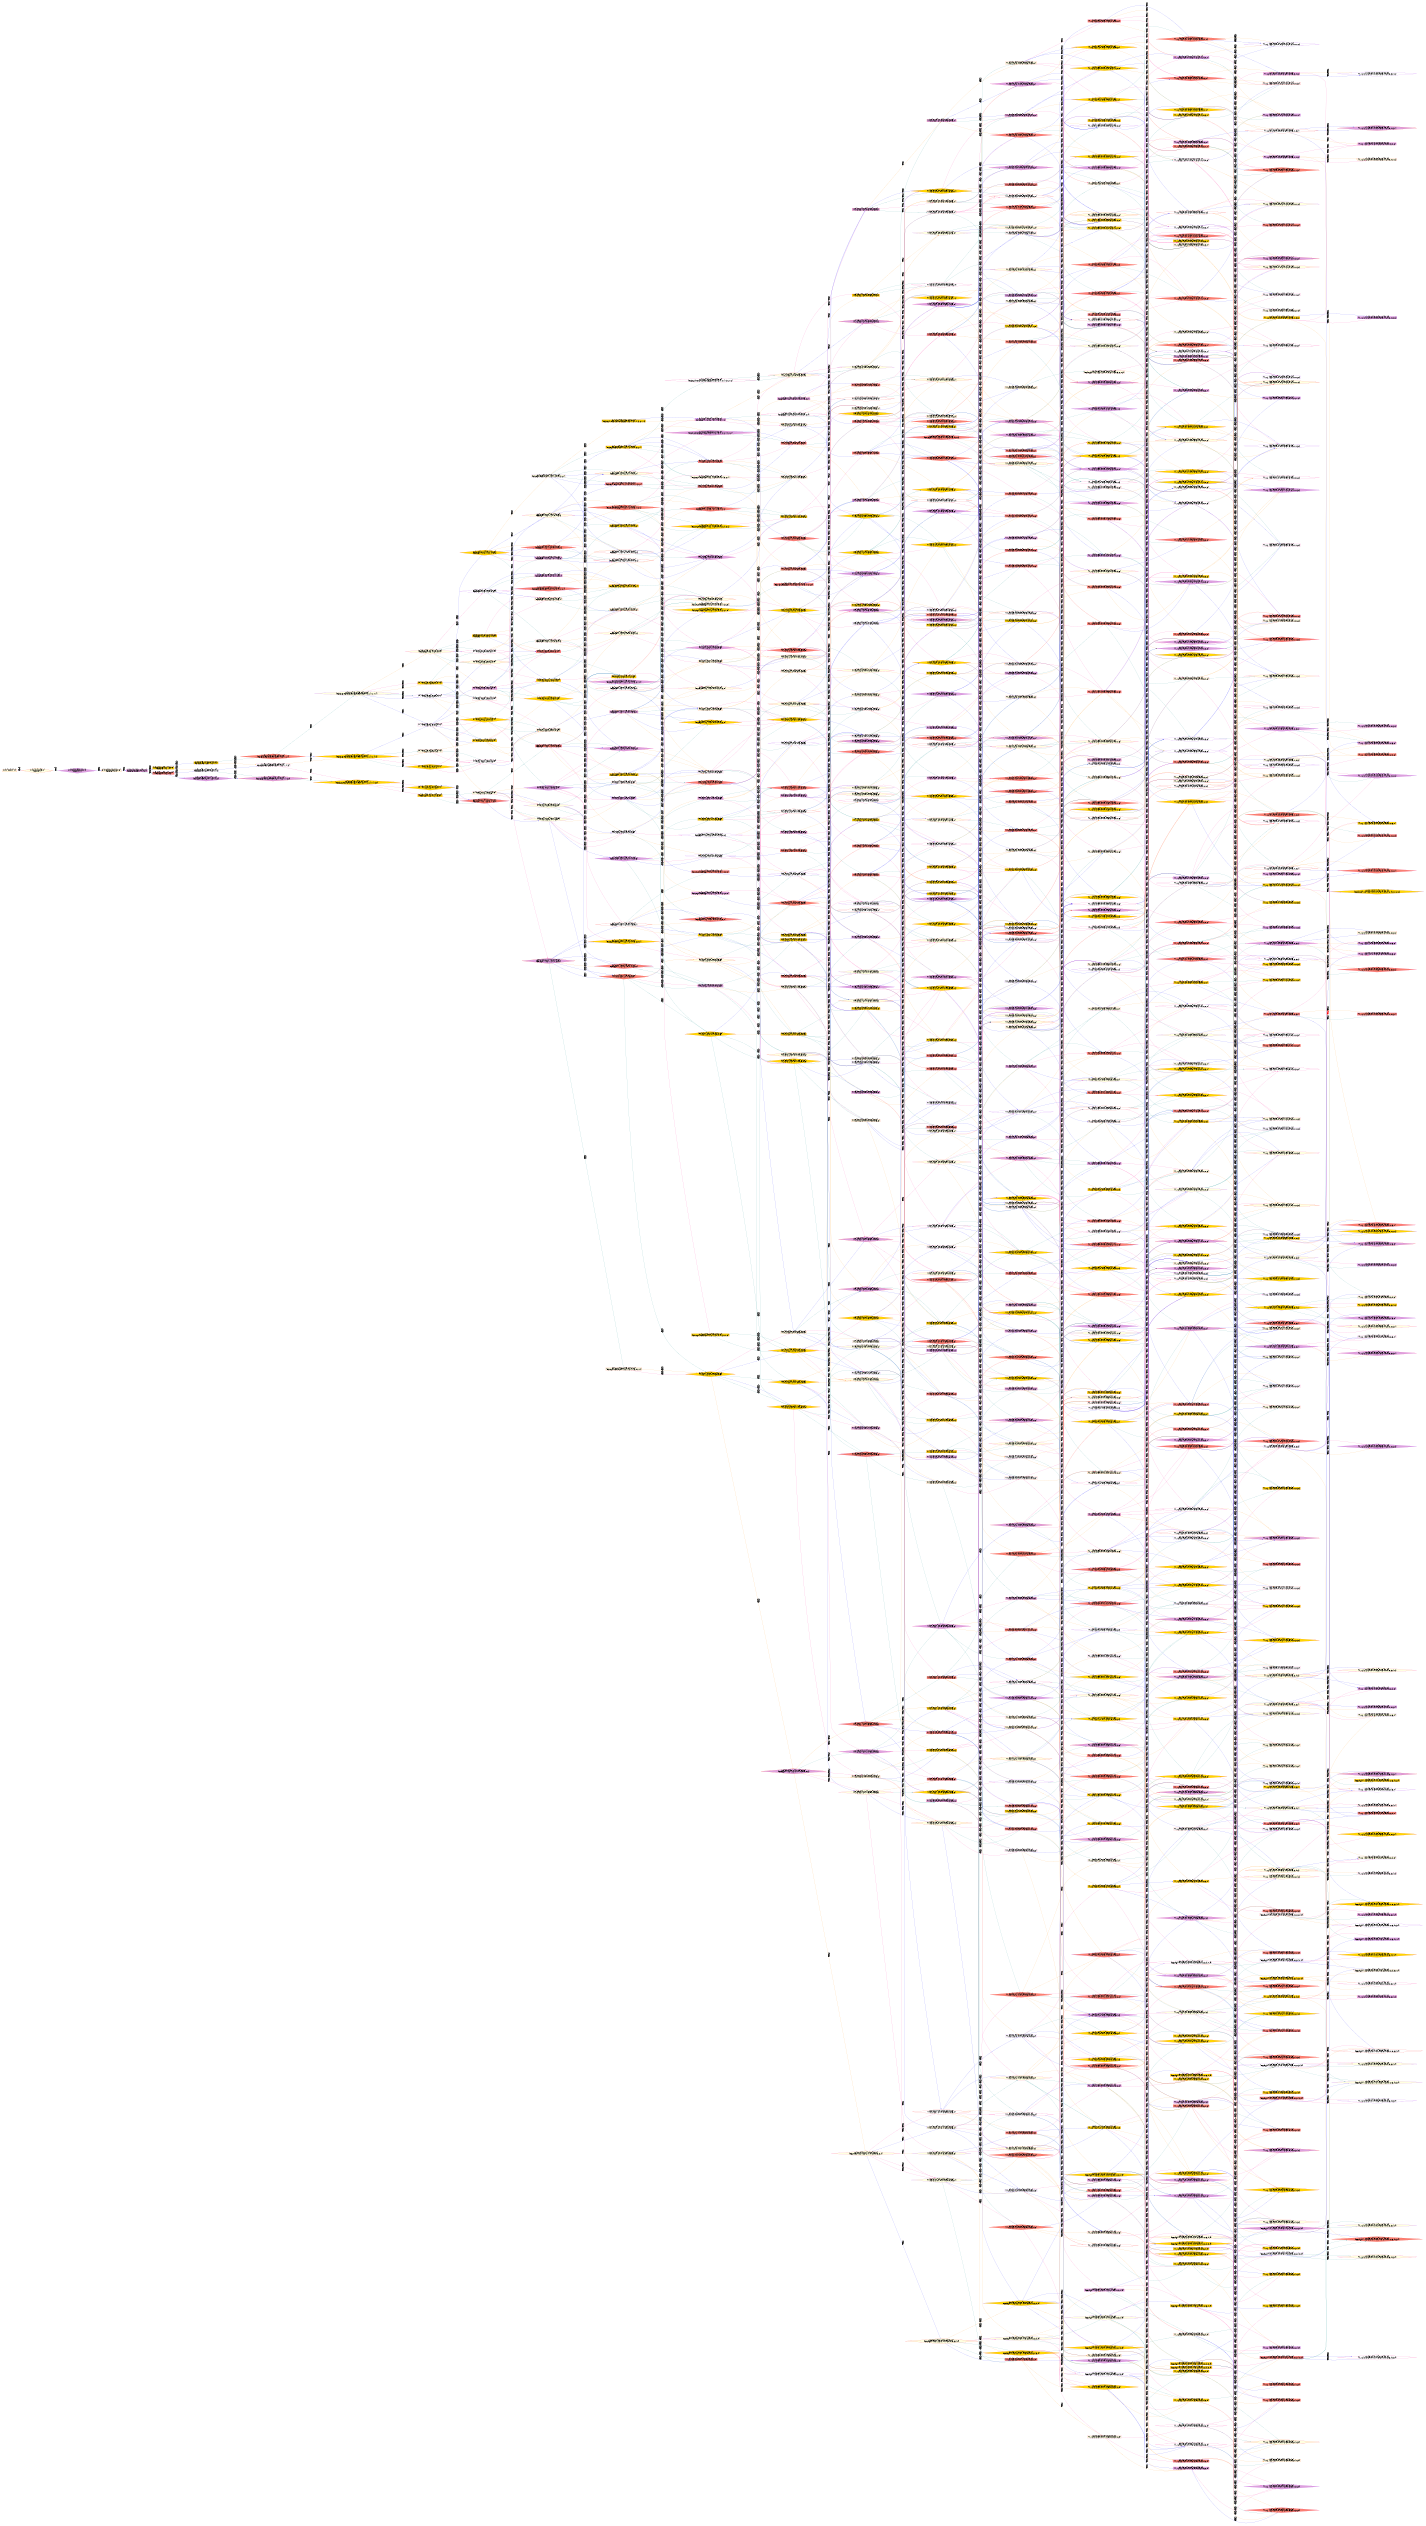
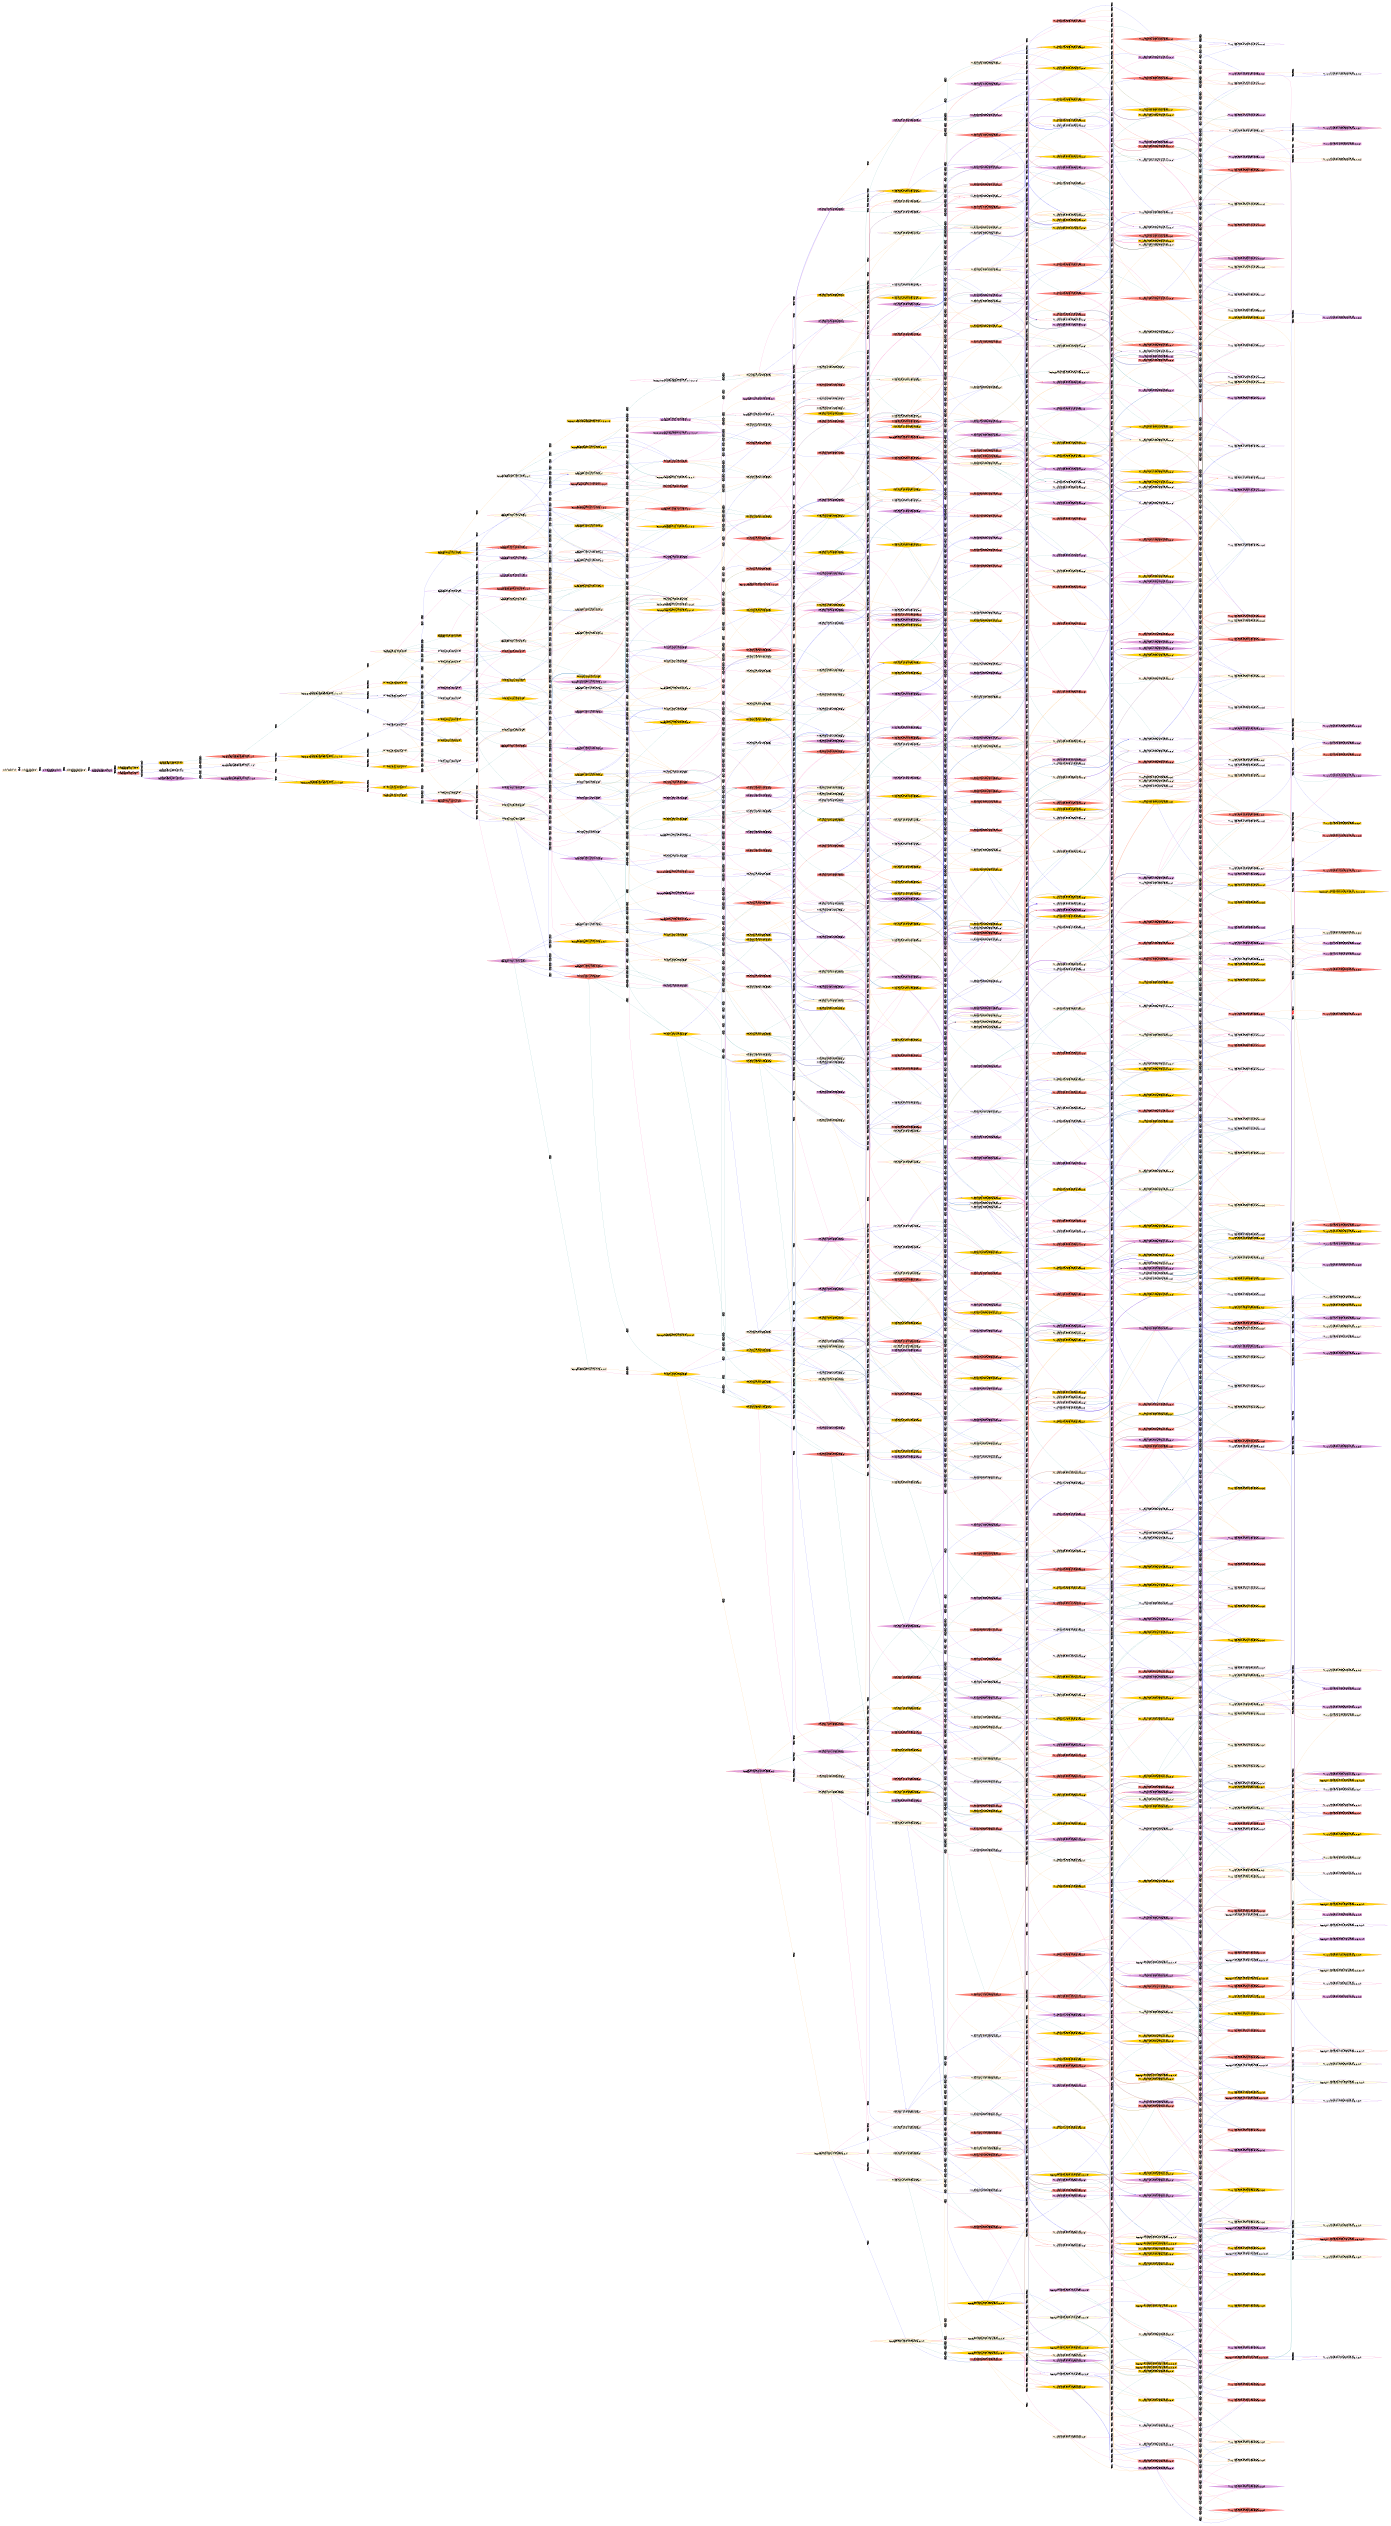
(37, 771) -> (30, 771)
(77, 771) -> (52, 771)
